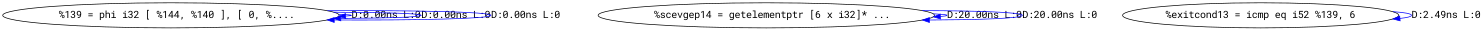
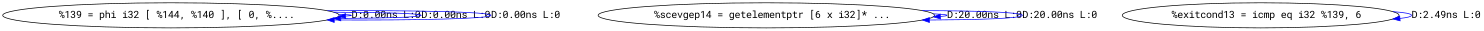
(1261, 15) -> (1261, 15)
